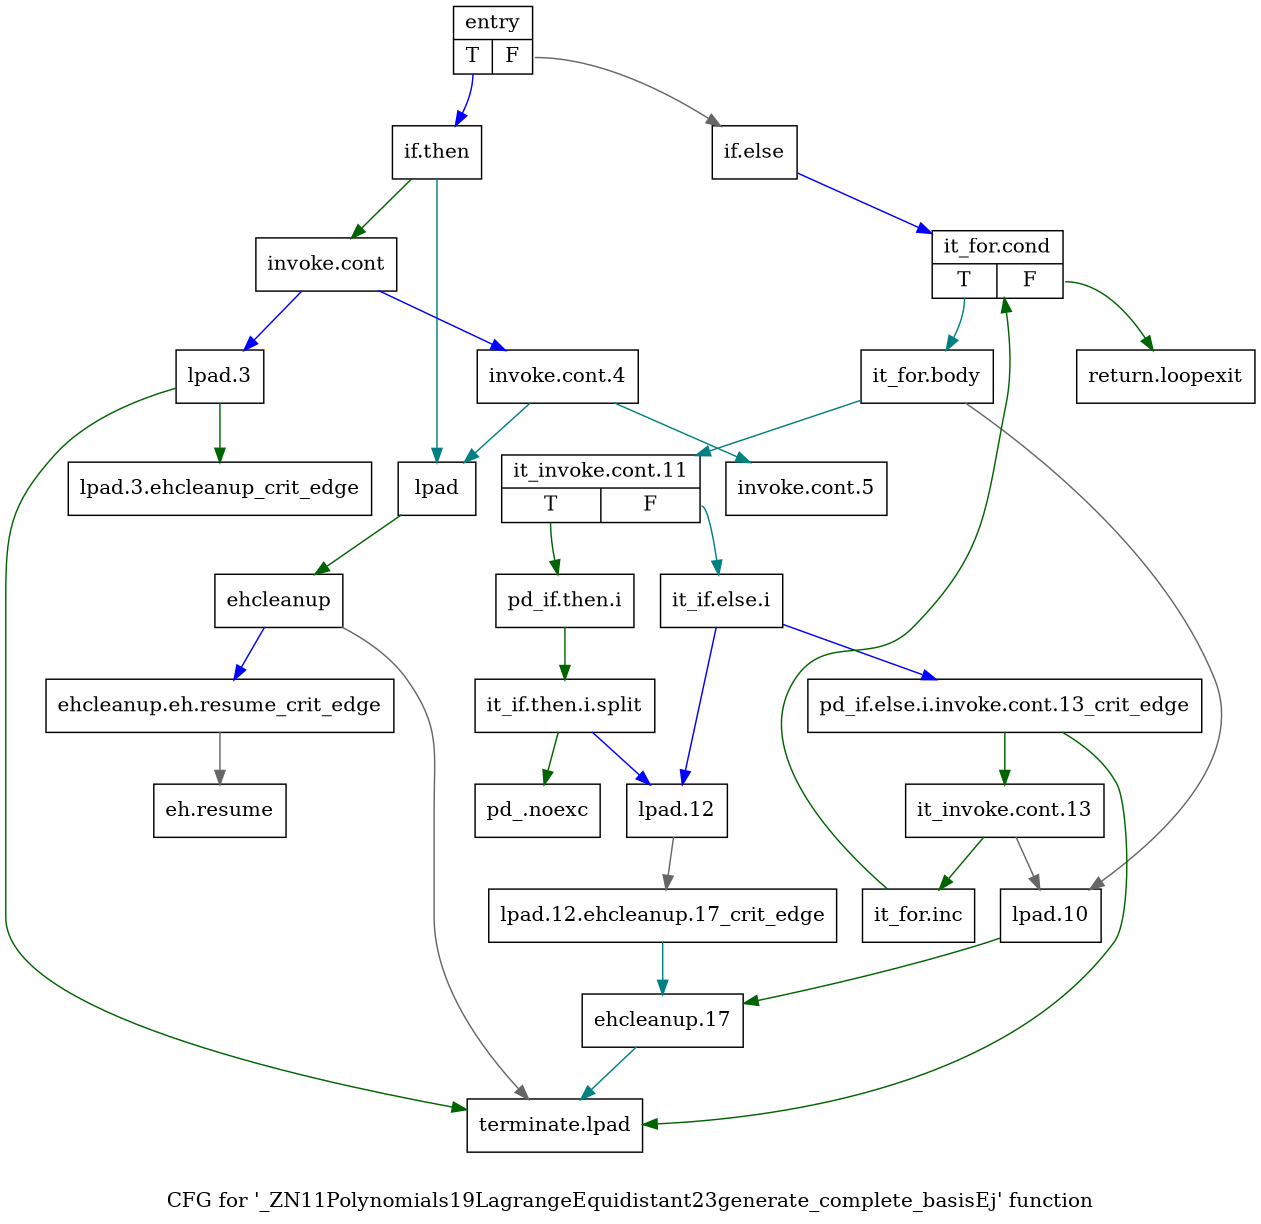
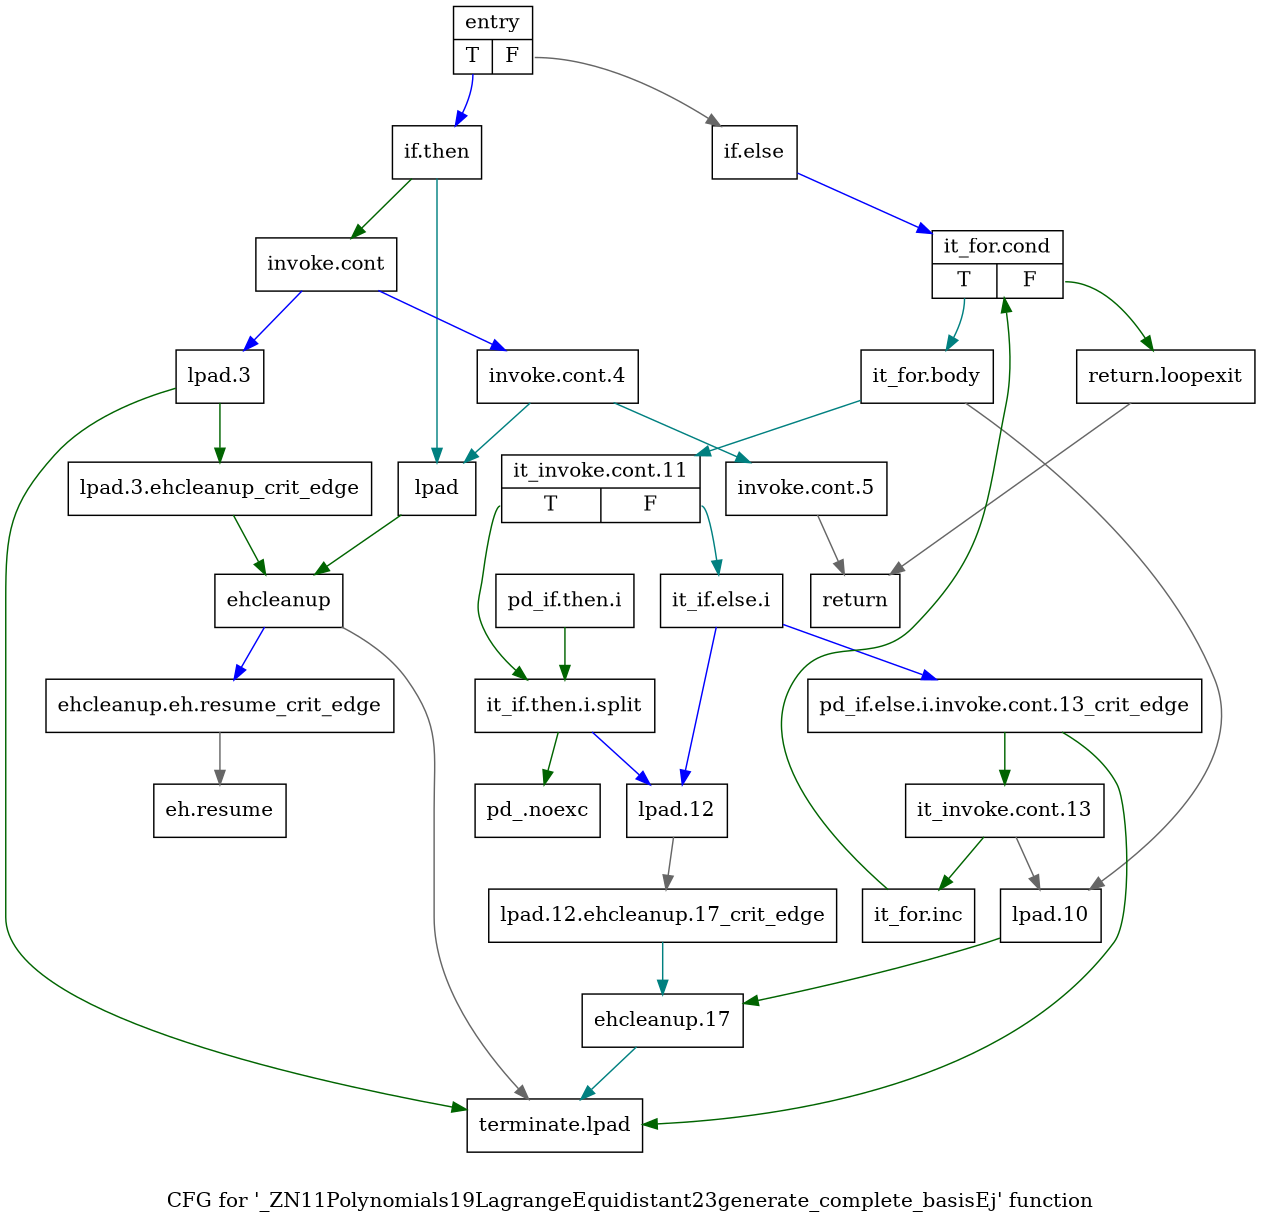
none -> (246, 538)
(552, 542) -> (480, 593)
none -> (855, 601)
